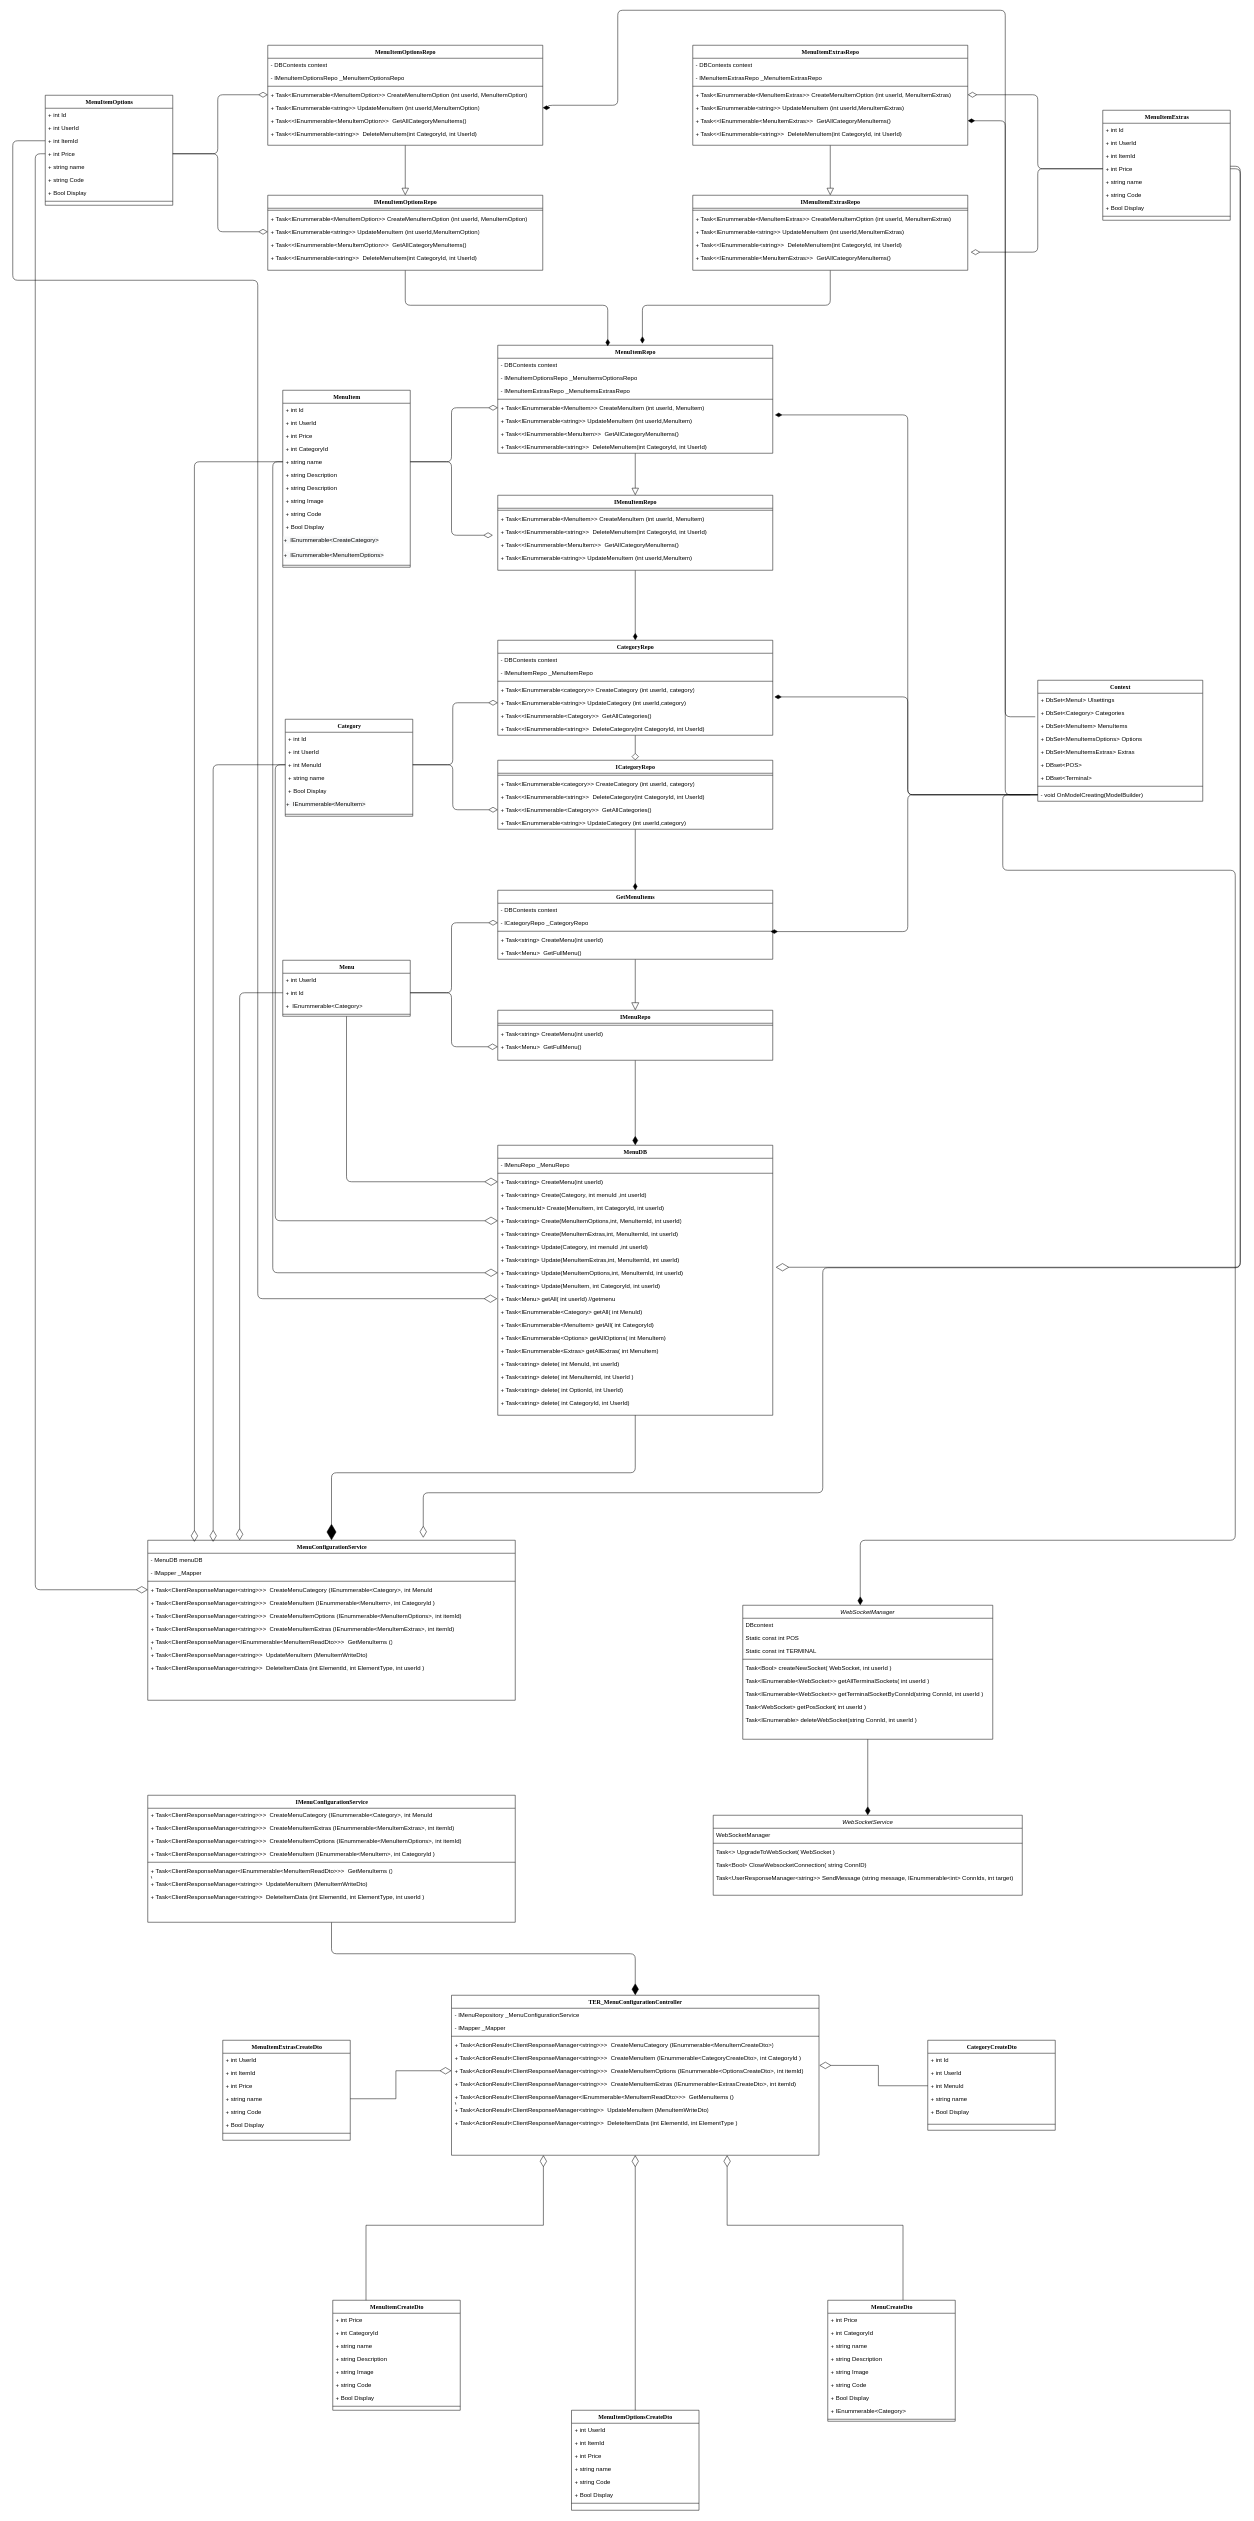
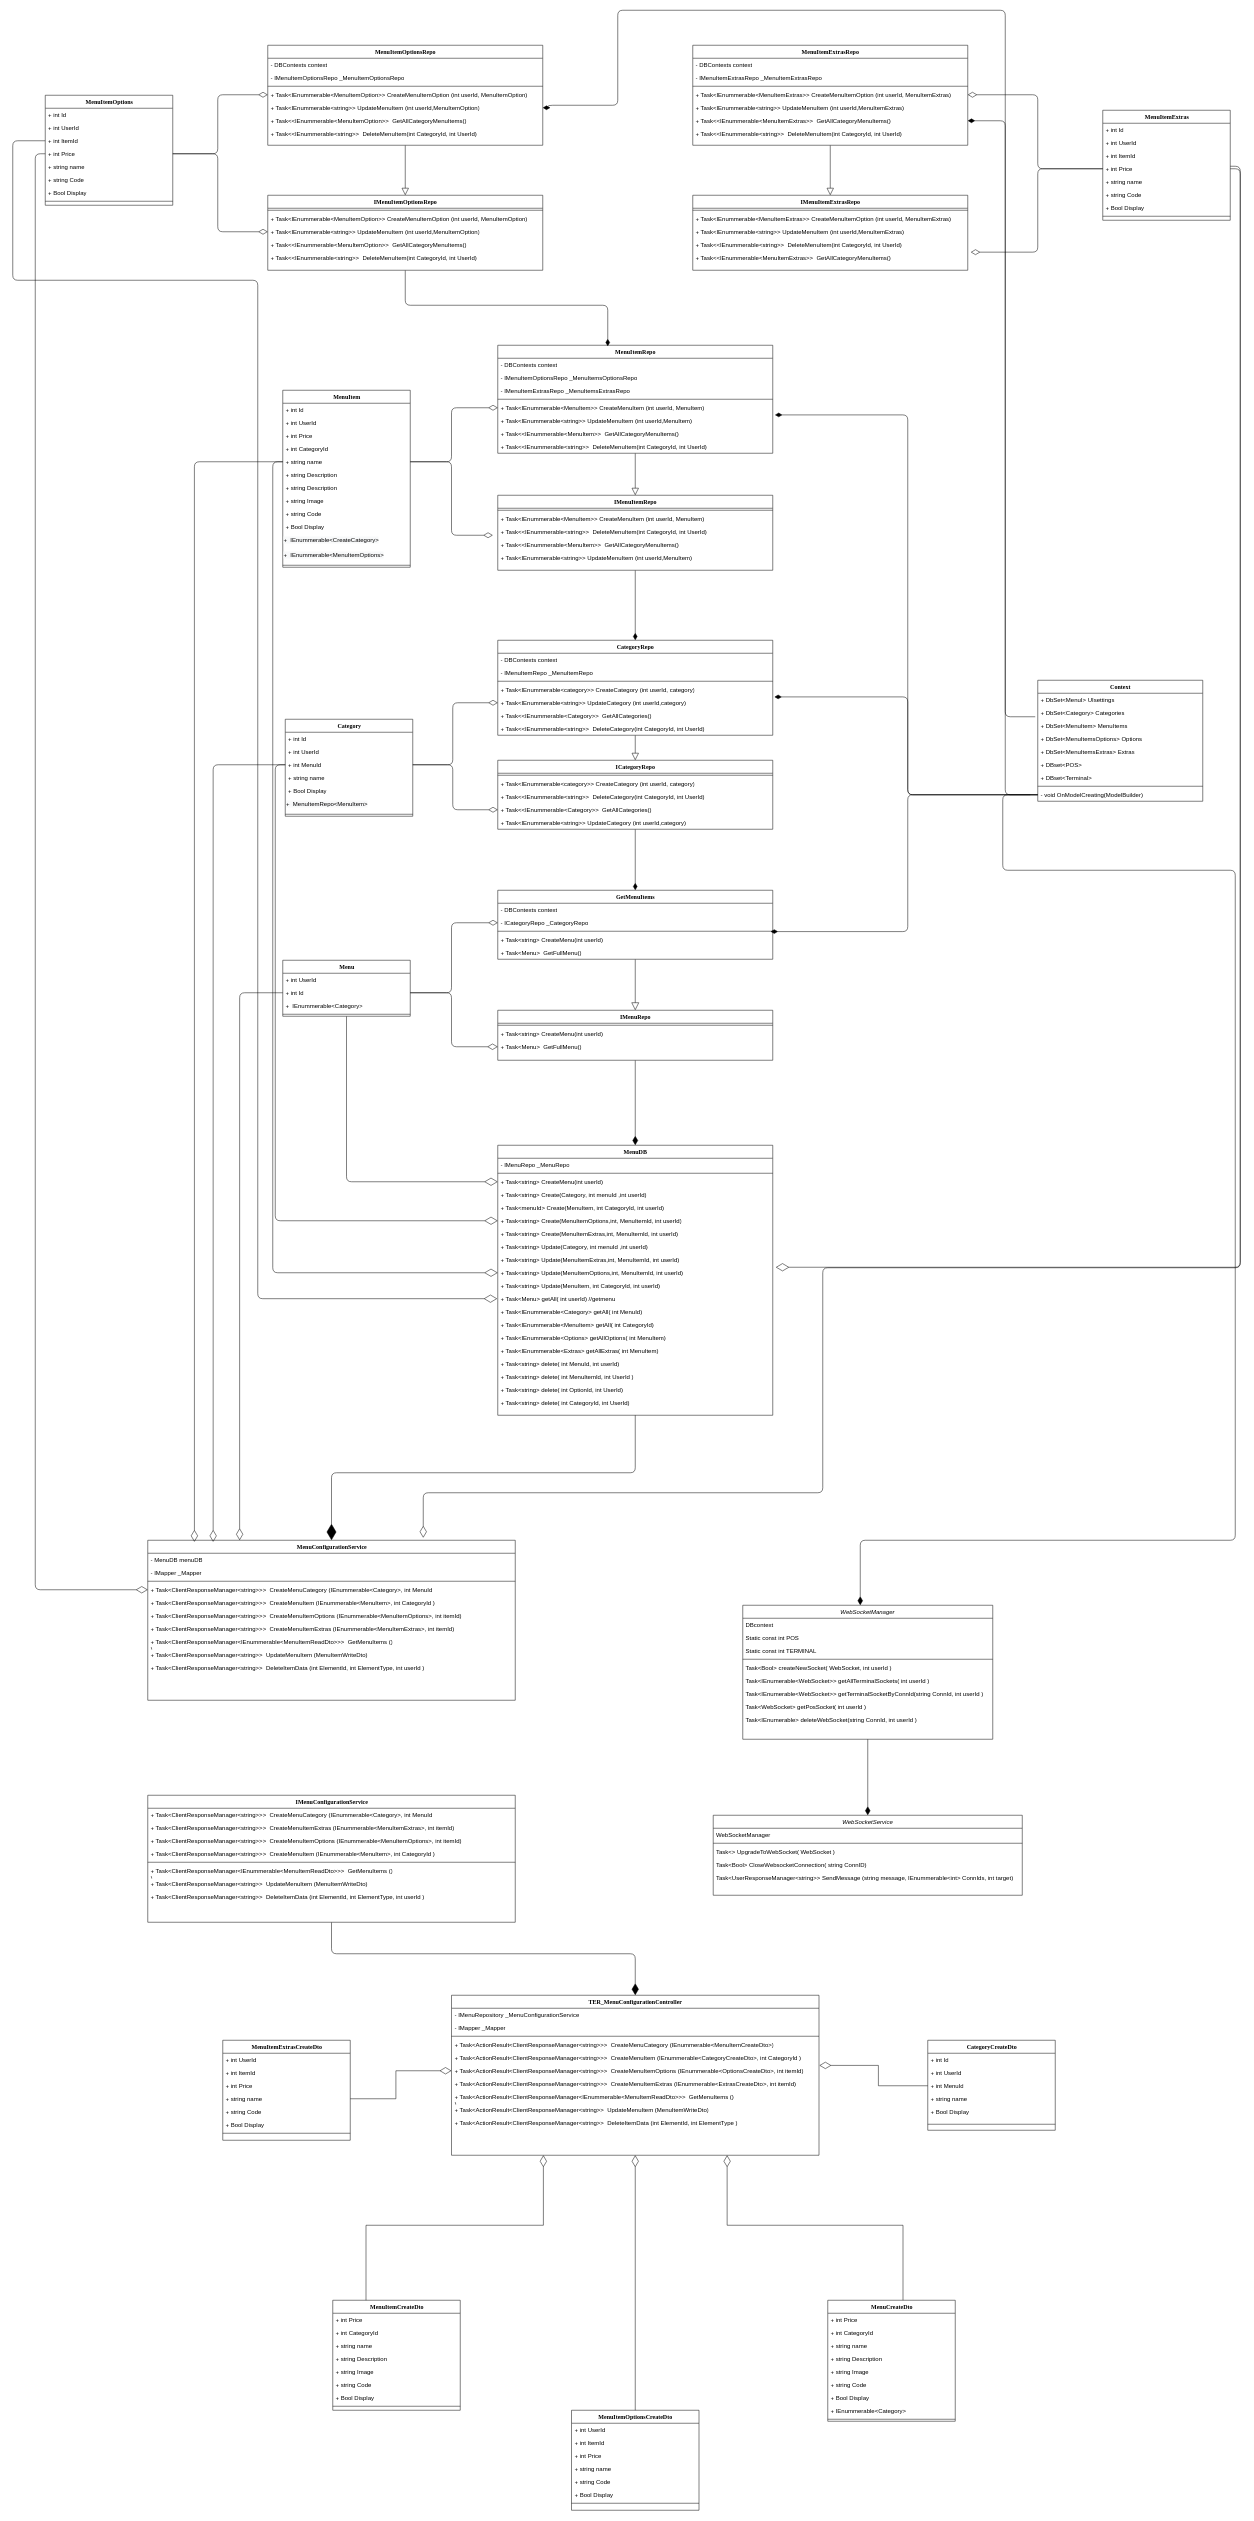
(642, 335) -> none
(635, 752) -> (635, 752)
(327, 804) -> (327, 804)
